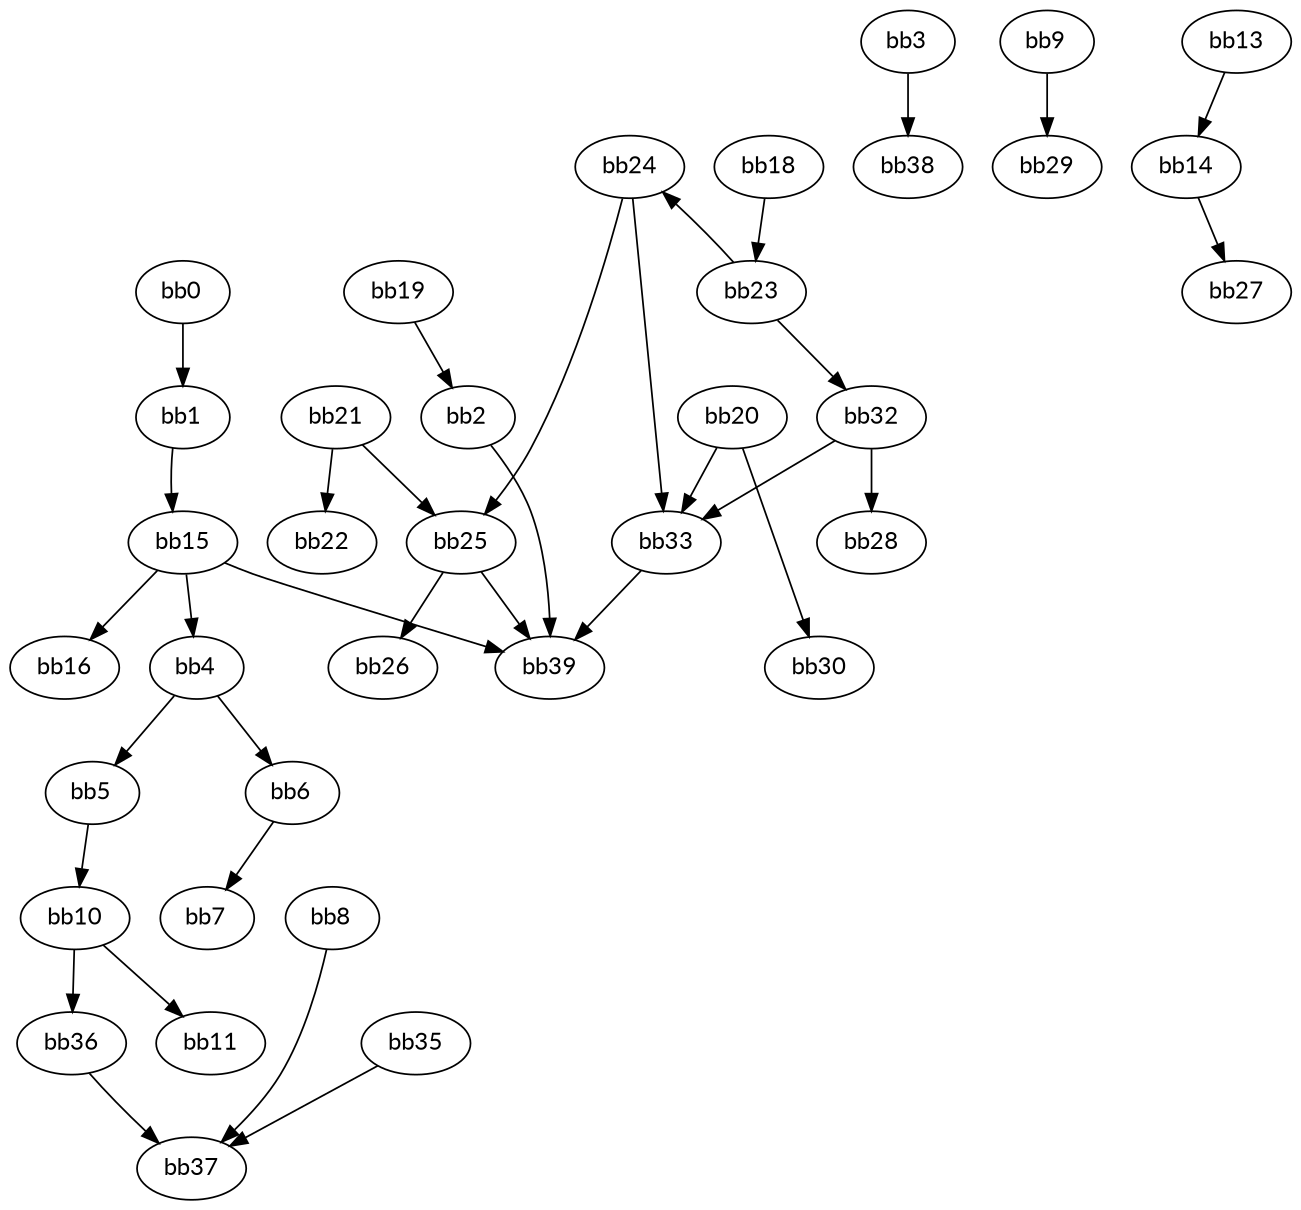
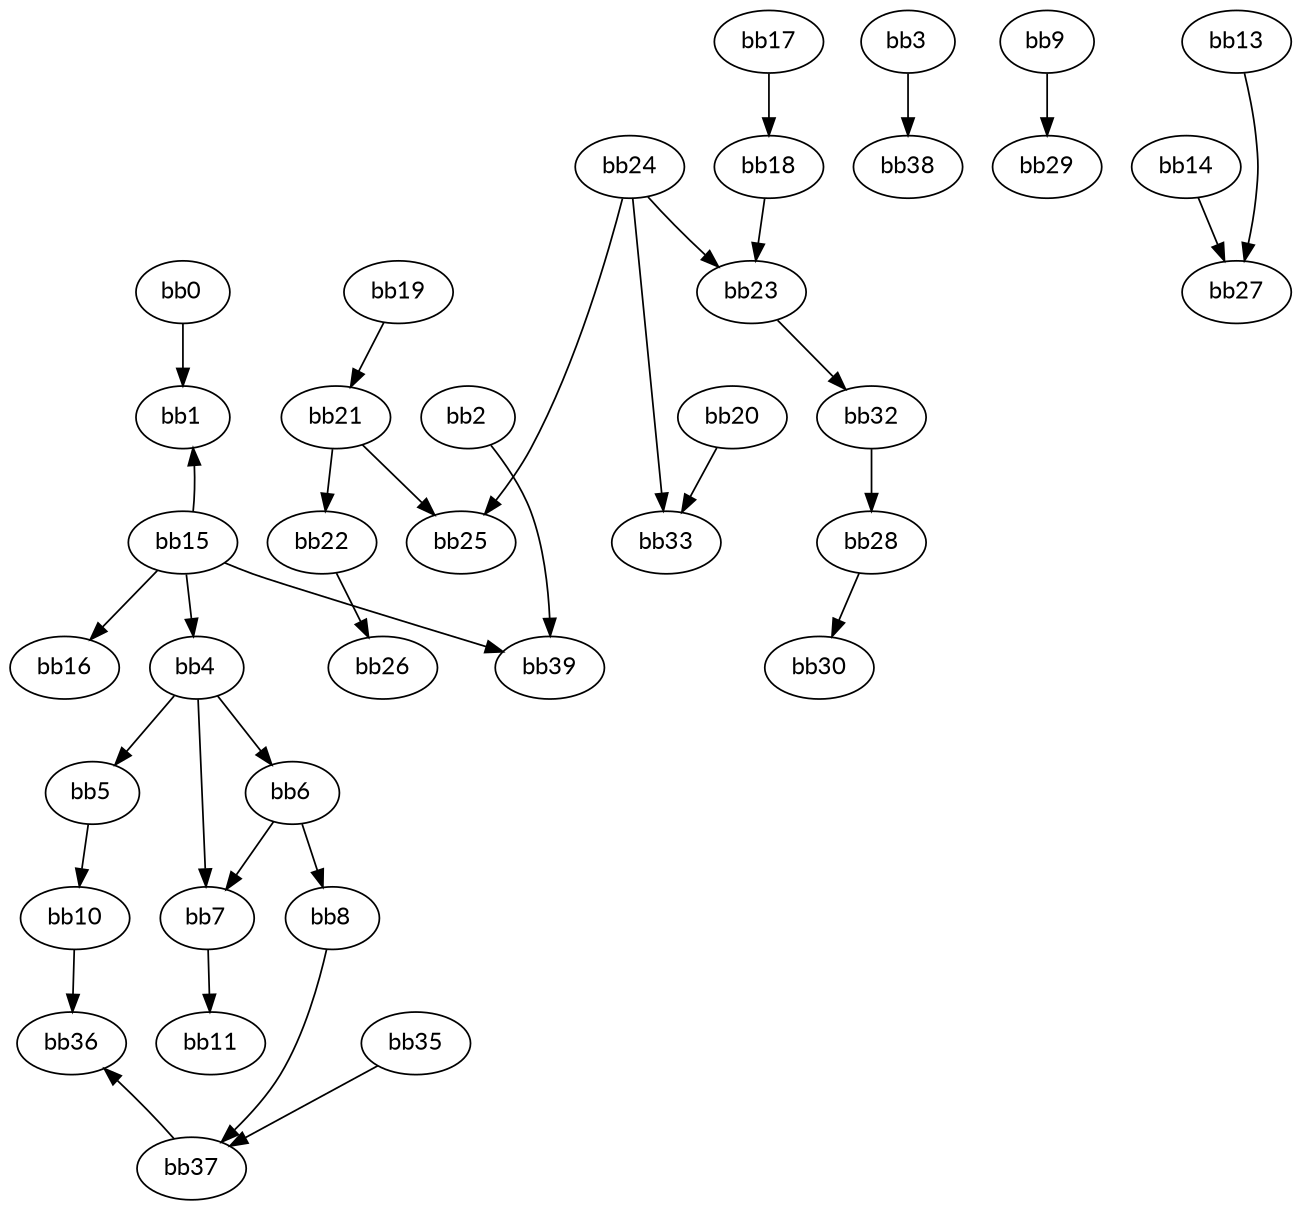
none -> (769, 42)
(1215, 96) -> (1258, 158)
(705, 233) -> (676, 226)
(429, 347) -> (371, 347)
(171, 471) -> (195, 489)
(776, 475) -> none
(773, 534) -> (849, 597)
(427, 598) -> (346, 592)
(500, 598) -> none
(614, 599) -> none
none -> (202, 784)
none -> (310, 847)
(136, 975) -> (209, 972)
(117, 1103) -> (146, 1109)
